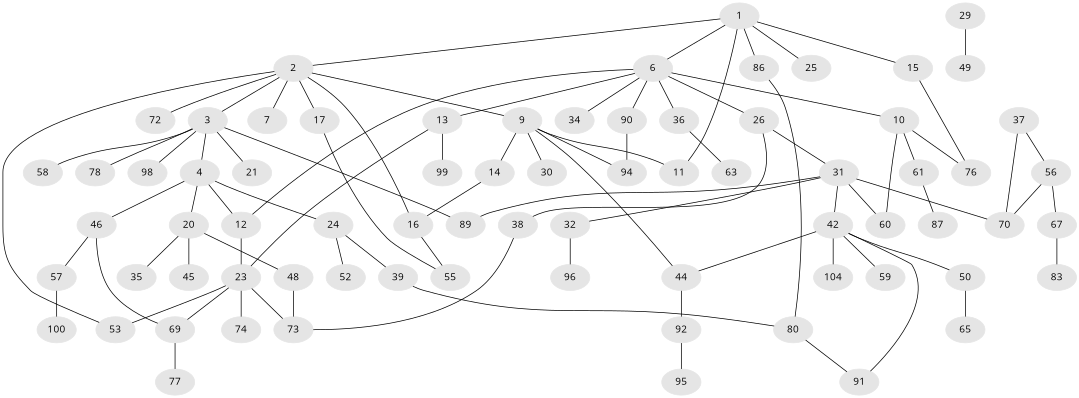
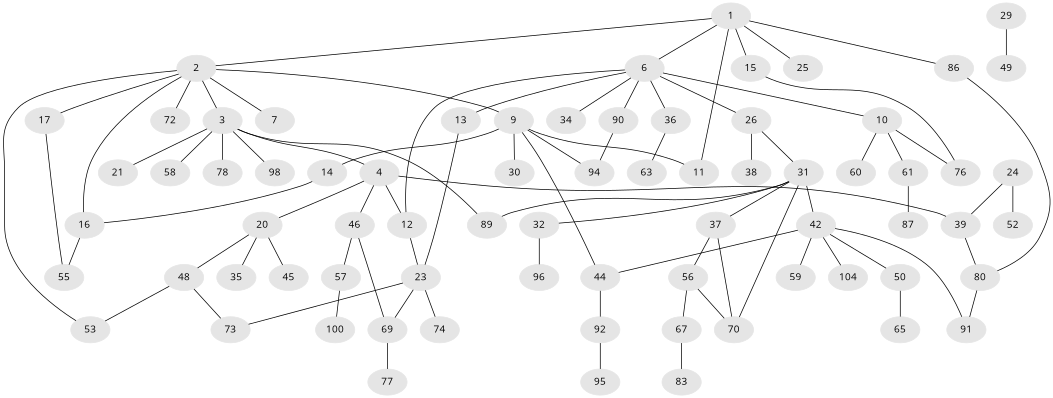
(442, 173) -> none
(260, 199) -> (673, 188)
(862, 199) -> (760, 199)
(179, 305) -> (137, 304)
(429, 313) -> none
